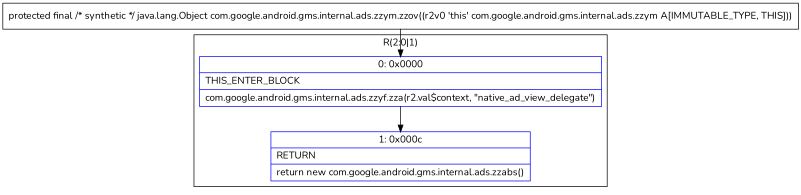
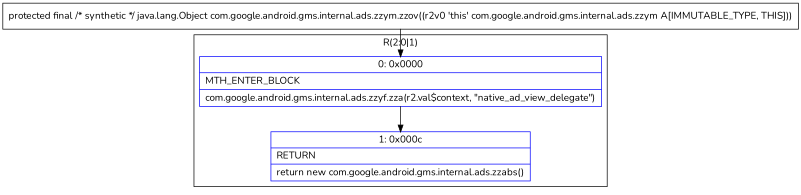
(253, 81) -> (253, 81)
